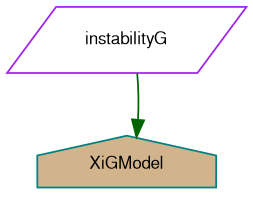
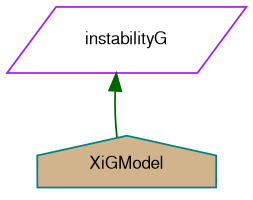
(138, 97) -> (115, 114)
